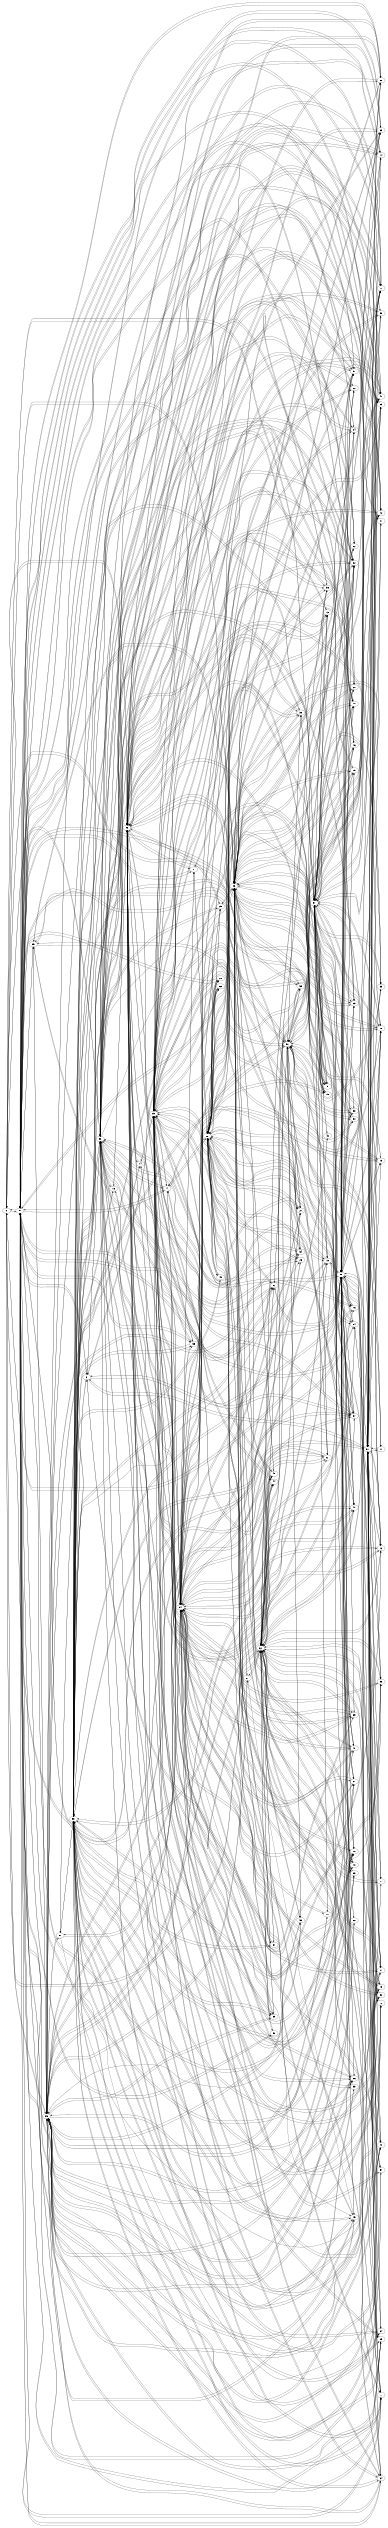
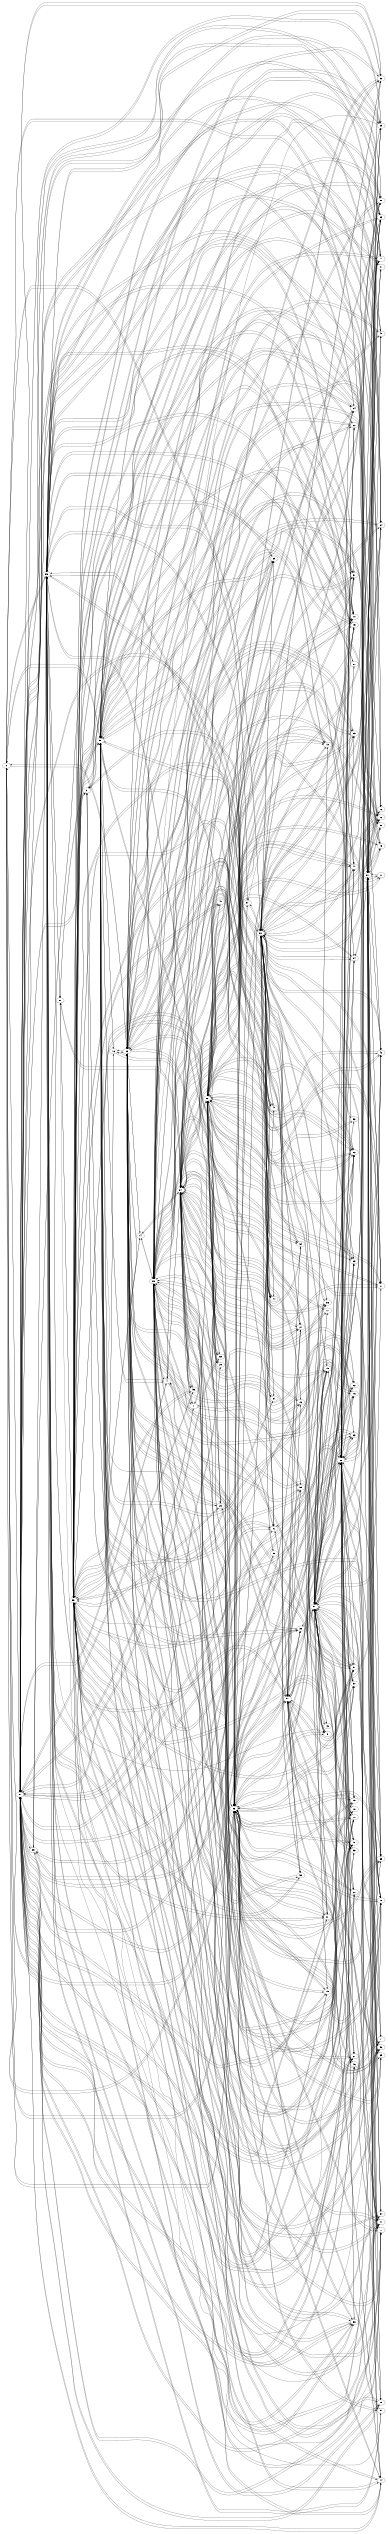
(86, 815) -> none
(103, 926) -> (58, 1782)
(163, 1754) -> (189, 962)
